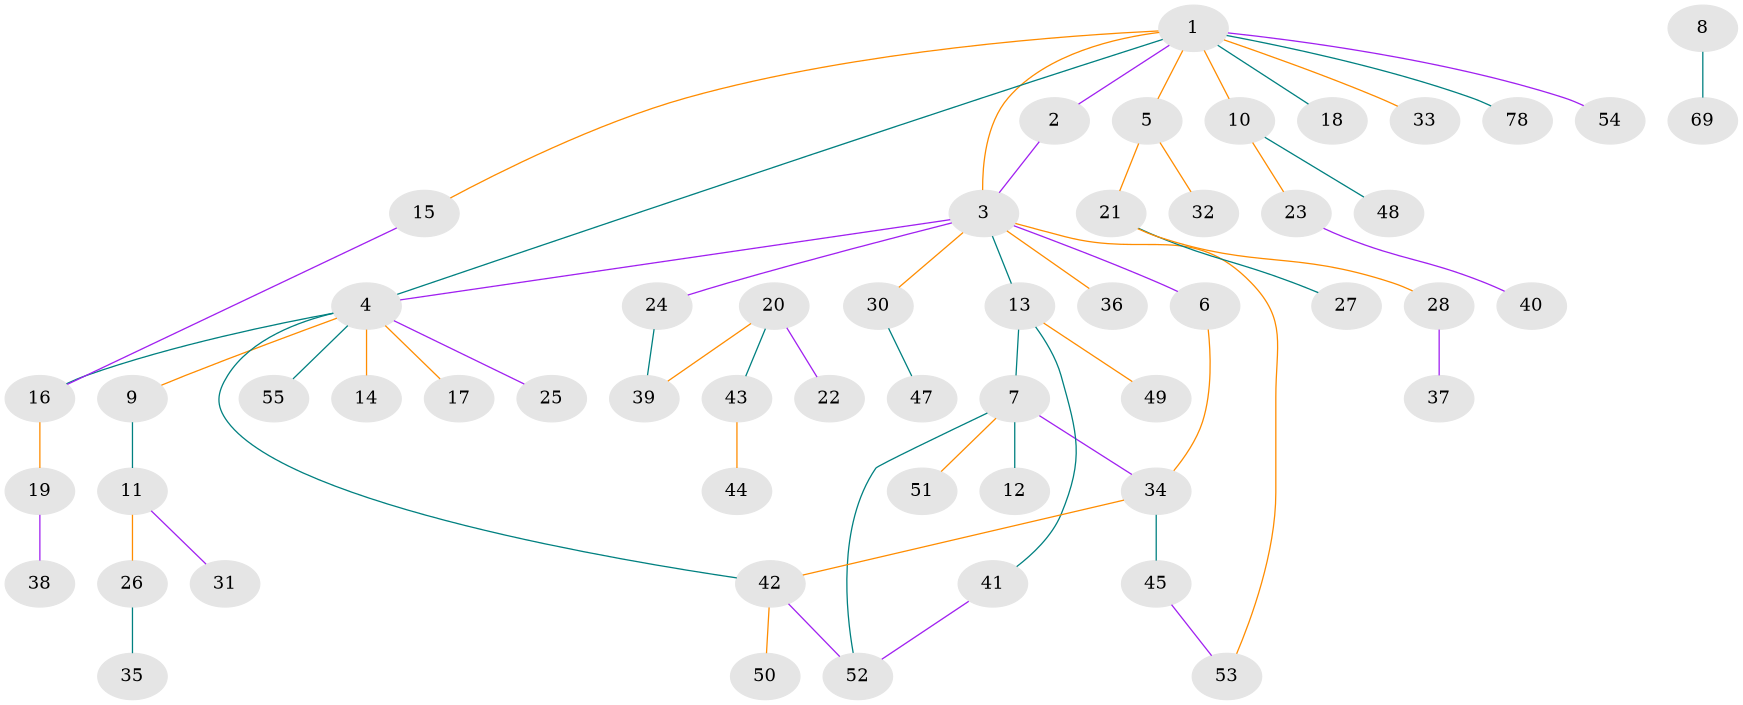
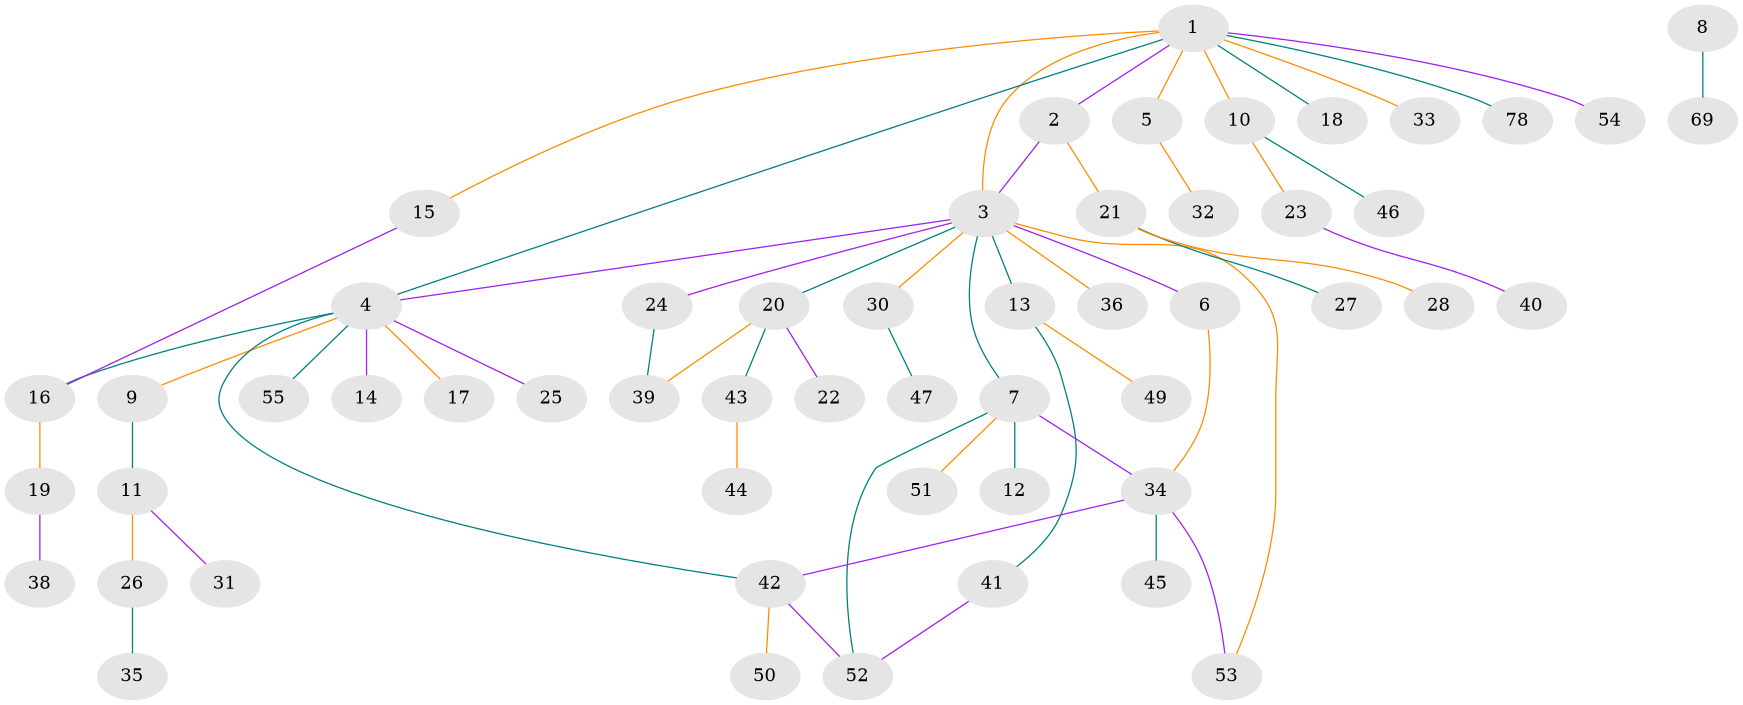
(1129, 167) -> (1083, 167)
(1389, 213) -> (1389, 213)
none -> (879, 260)
(367, 353) -> (367, 353)
(1017, 353) -> (970, 310)
(1439, 399) -> none
(963, 538) -> (963, 538)
(1192, 630) -> (1209, 579)
